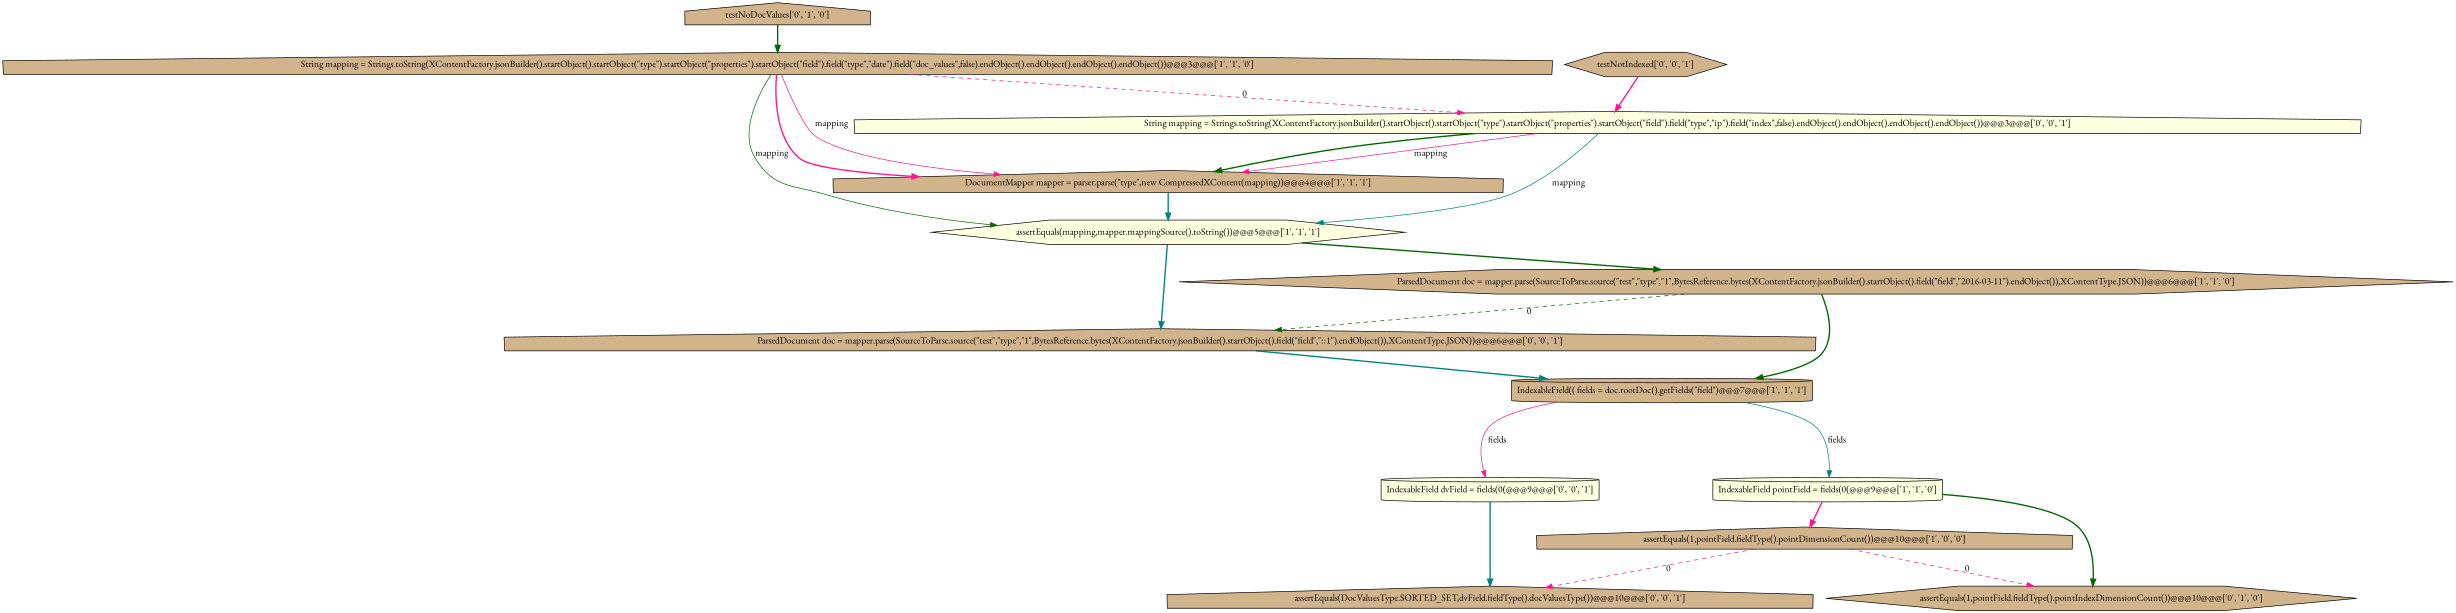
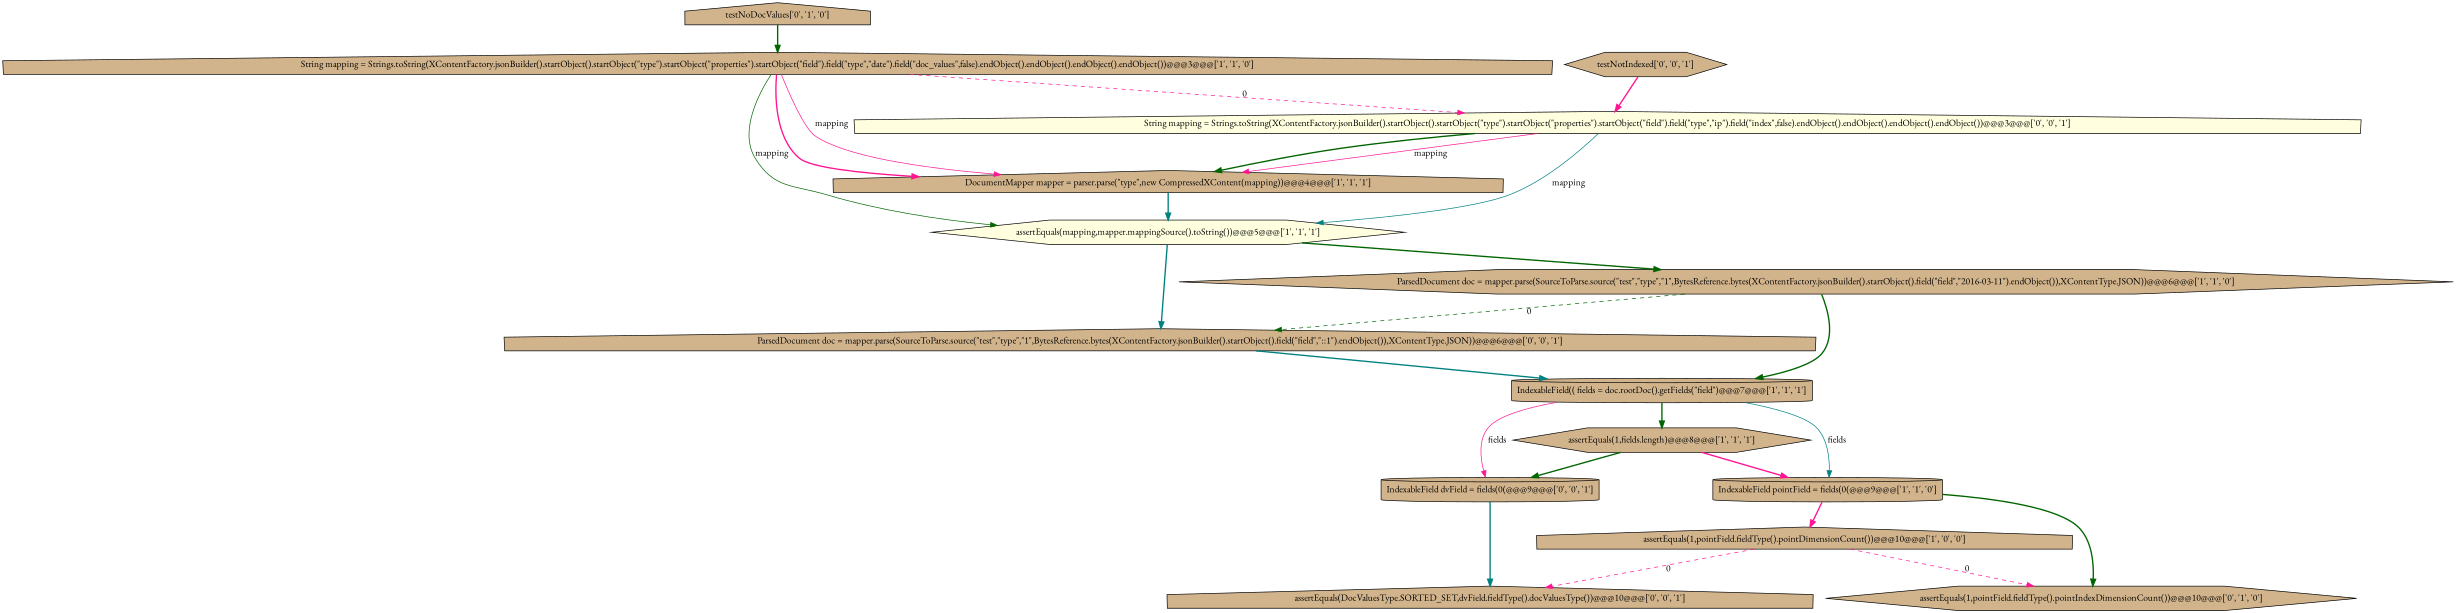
none -> (1662, 440)
(1490, 490) -> (1490, 490)
(1828, 490) -> (1828, 490)
